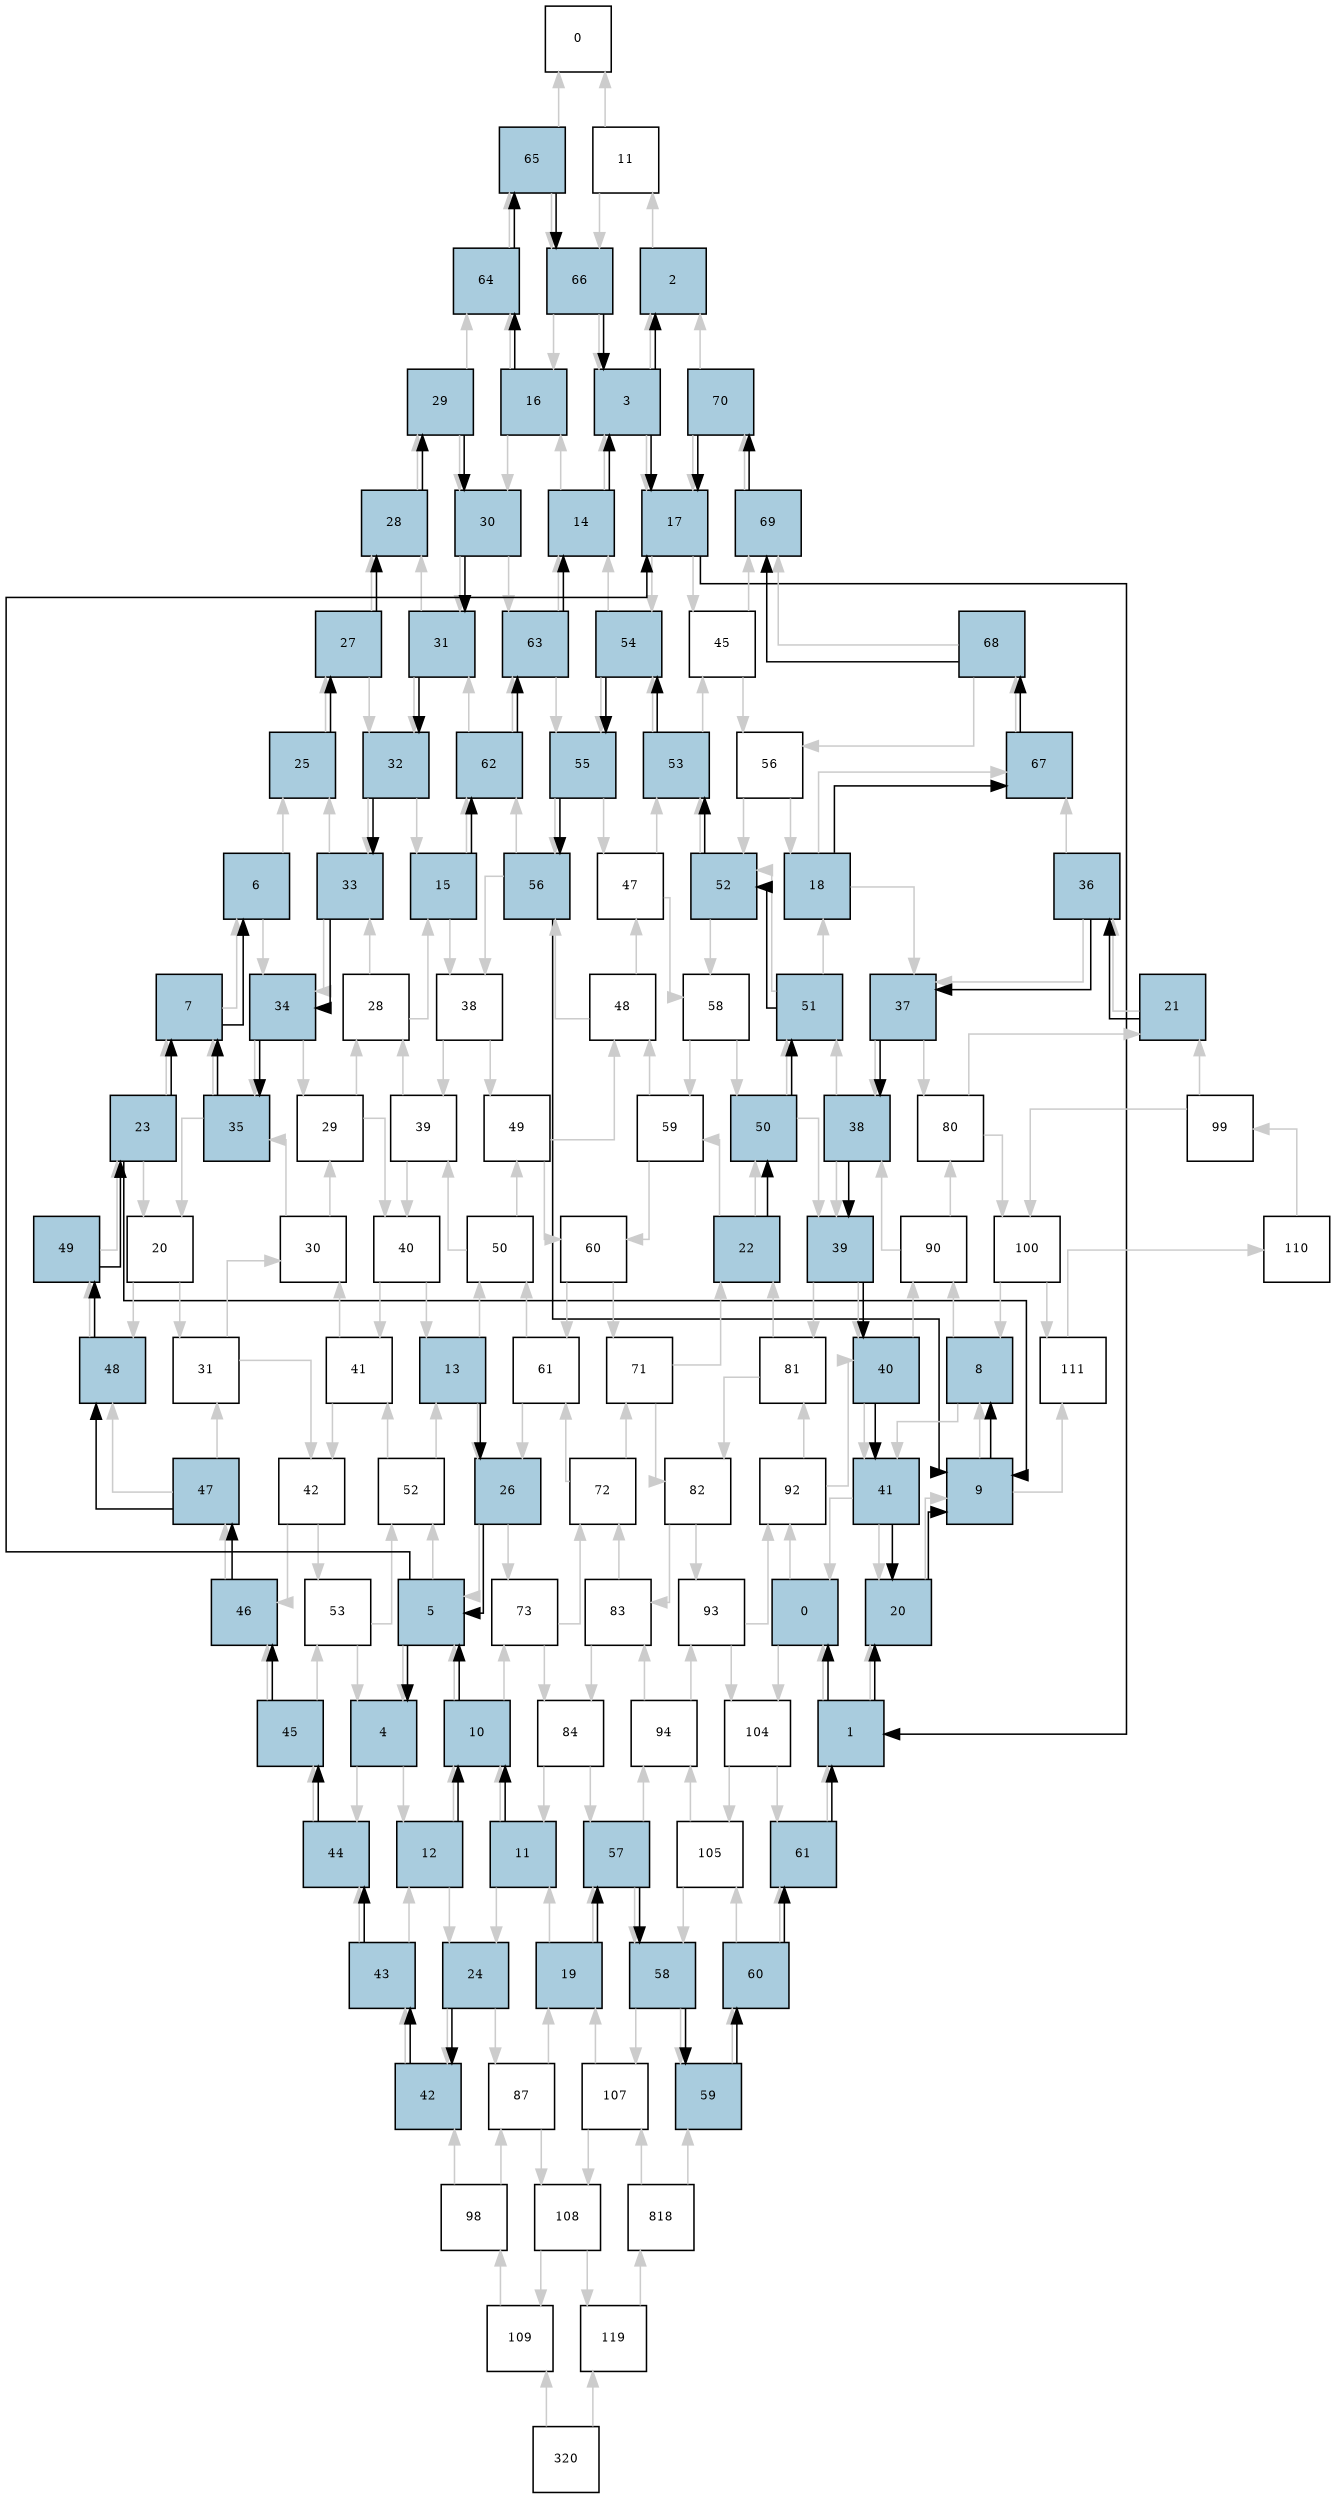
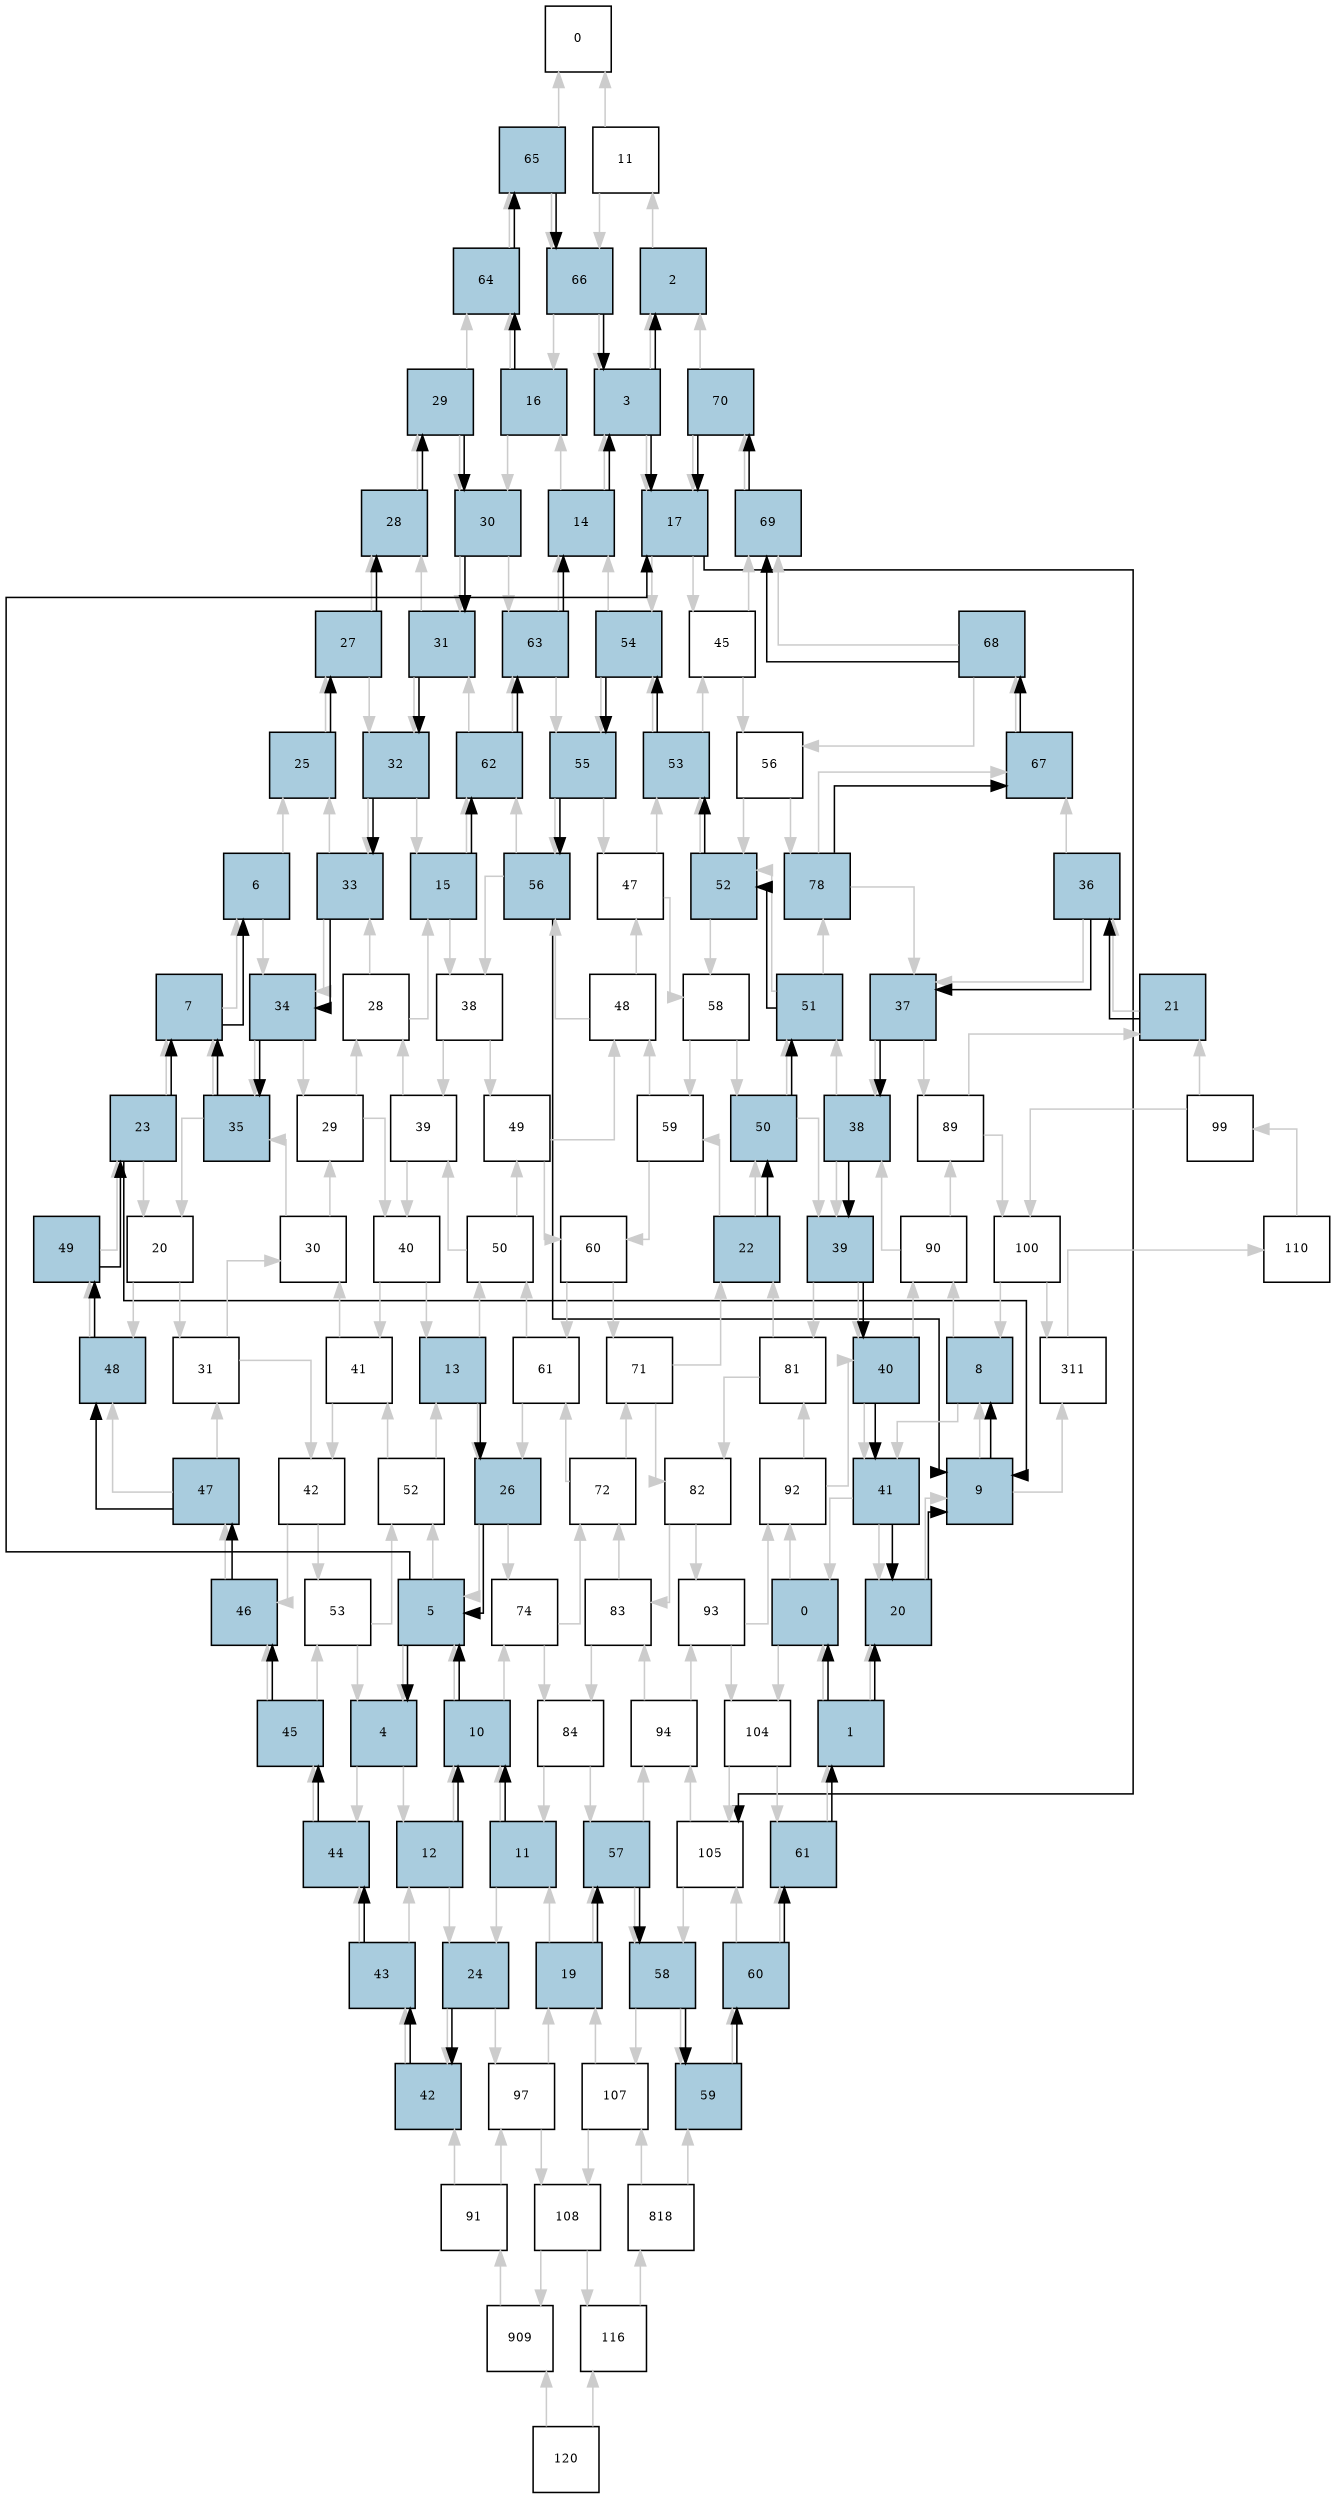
(817, 886) -> (817, 886)
(1126, 1046) -> (1133, 1164)
(951, 1128) -> (951, 1128)
(1073, 1370) -> (1073, 1370)
(525, 1612) -> (525, 1612)
(522, 2096) -> (522, 2096)
(474, 2217) -> (474, 2217)
(520, 2339) -> (520, 2339)
(614, 2339) -> (614, 2339)
(566, 2460) -> (566, 2460)
